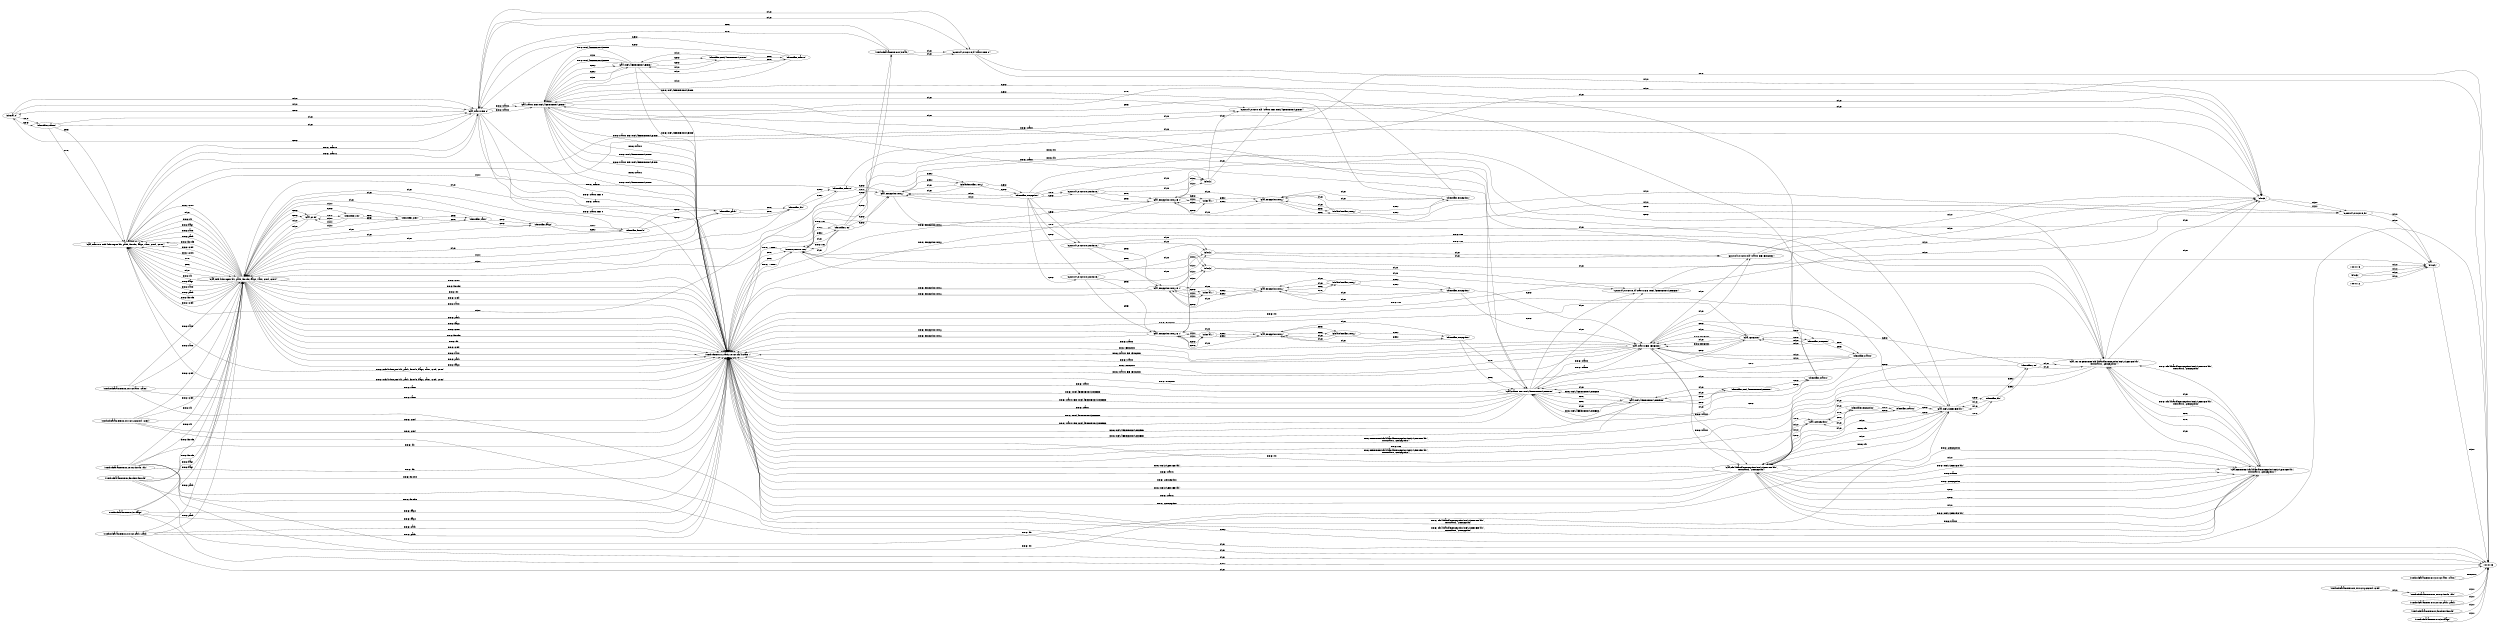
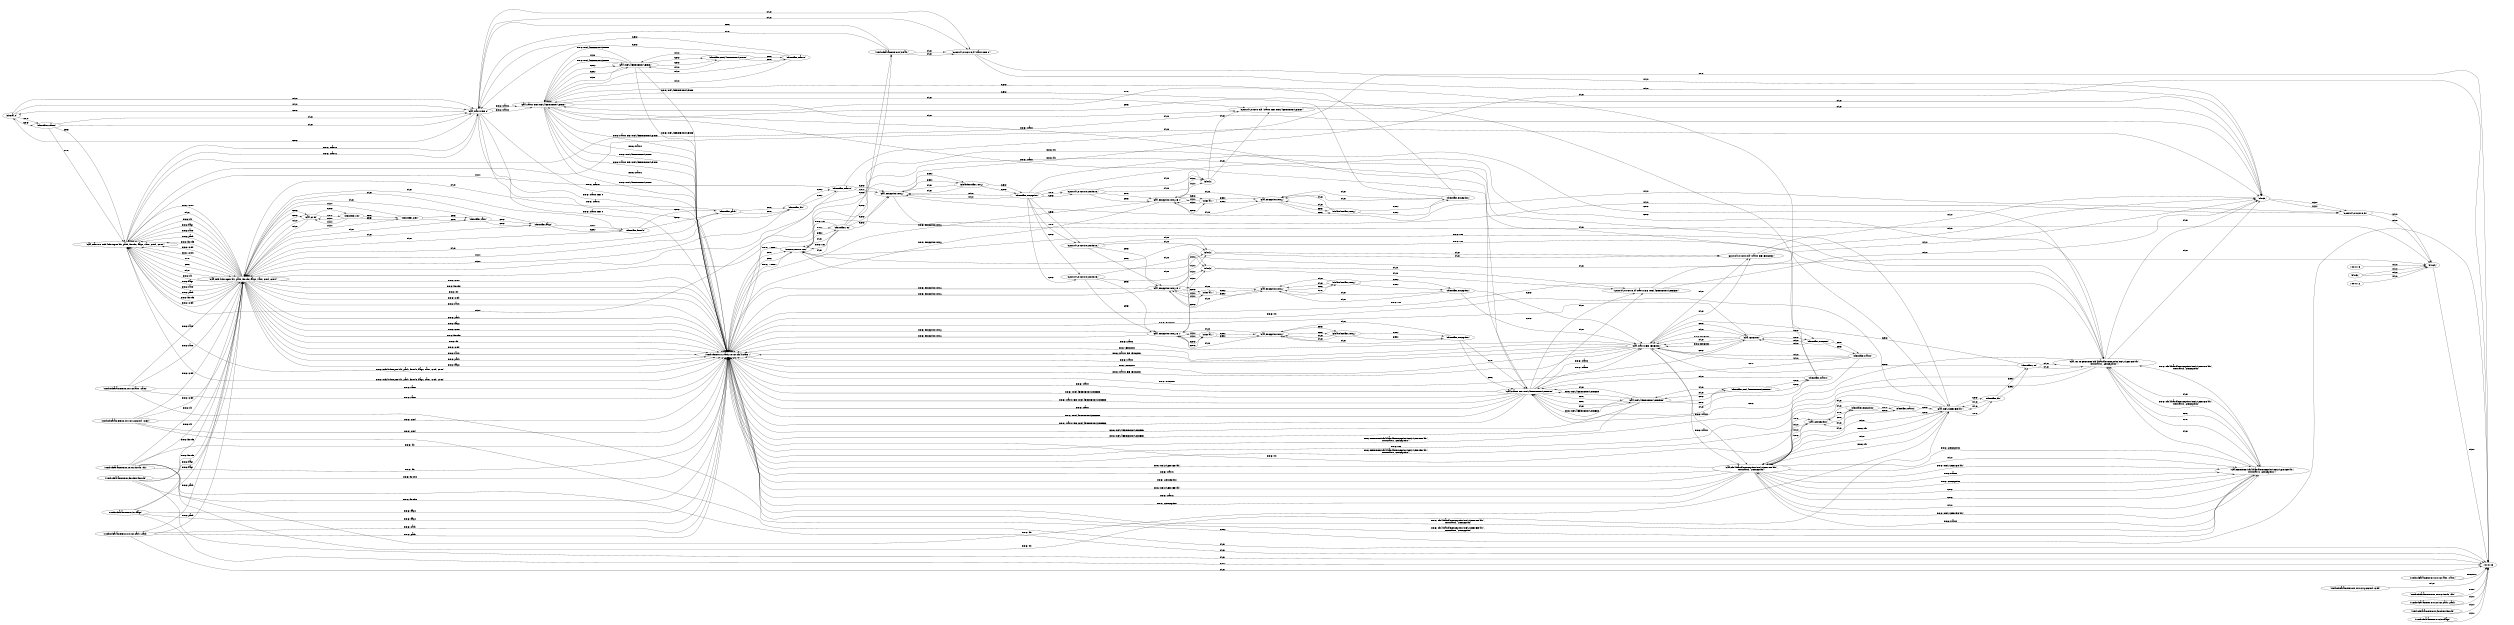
(2472, 589) -> (2472, 589)
(2394, 591) -> (2440, 586)
